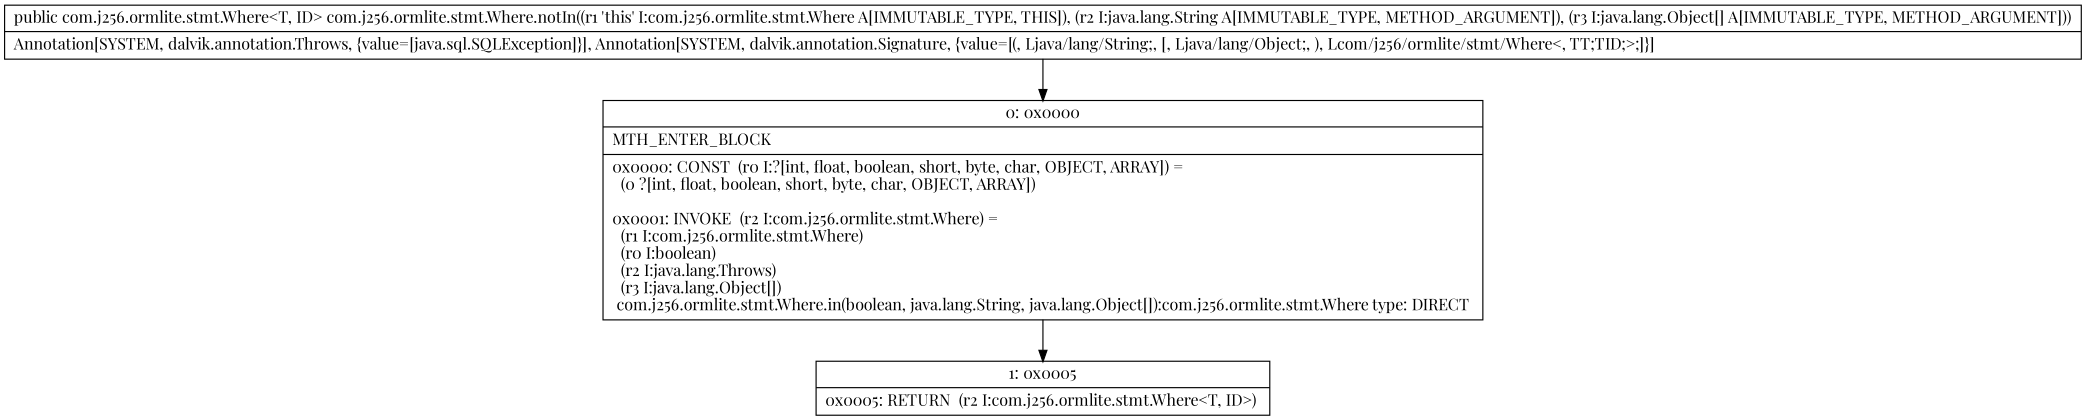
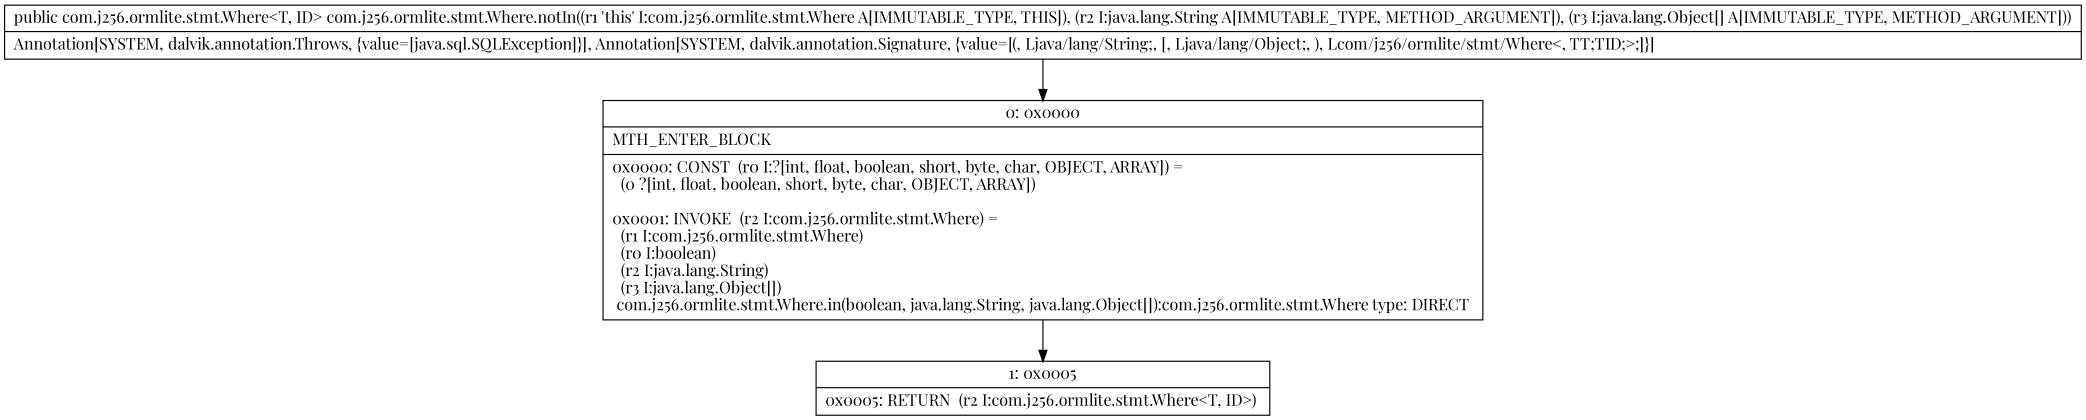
(694, 271) -> (690, 271)
